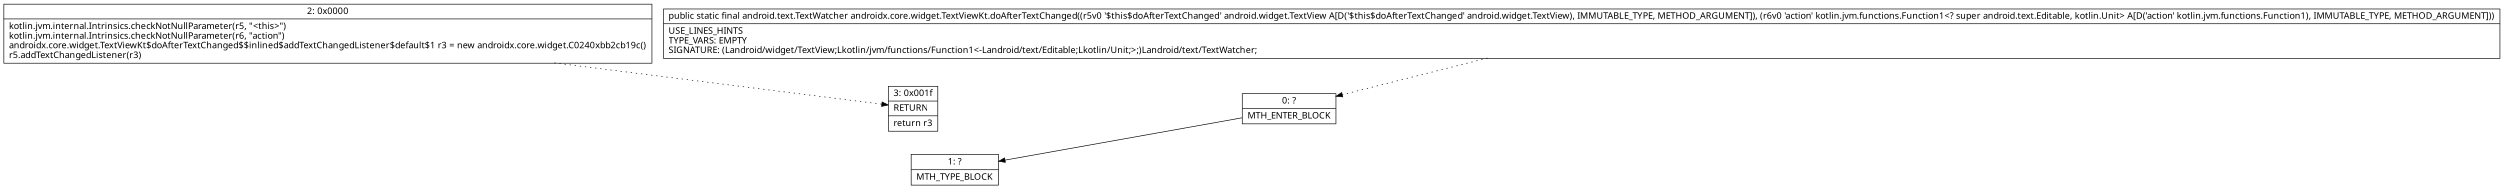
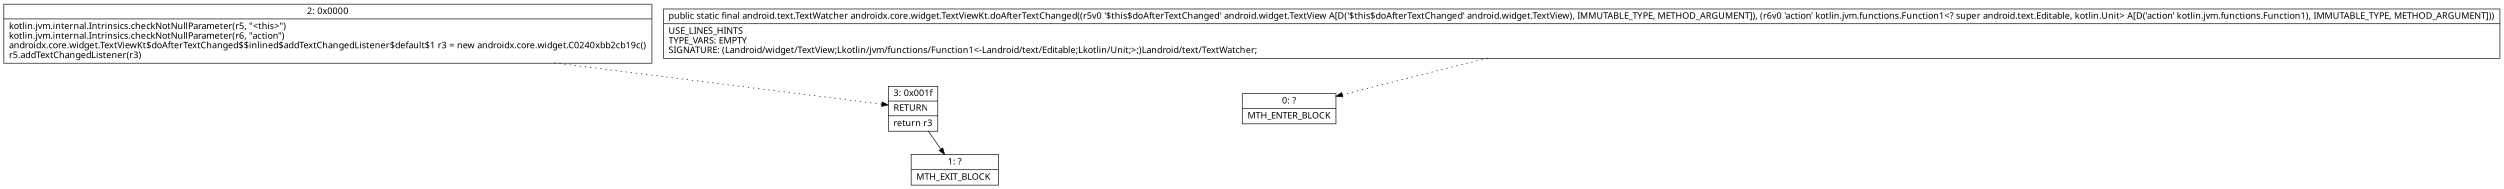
(1124, 139) -> (934, 140)
(955, 177) -> (954, 177)
